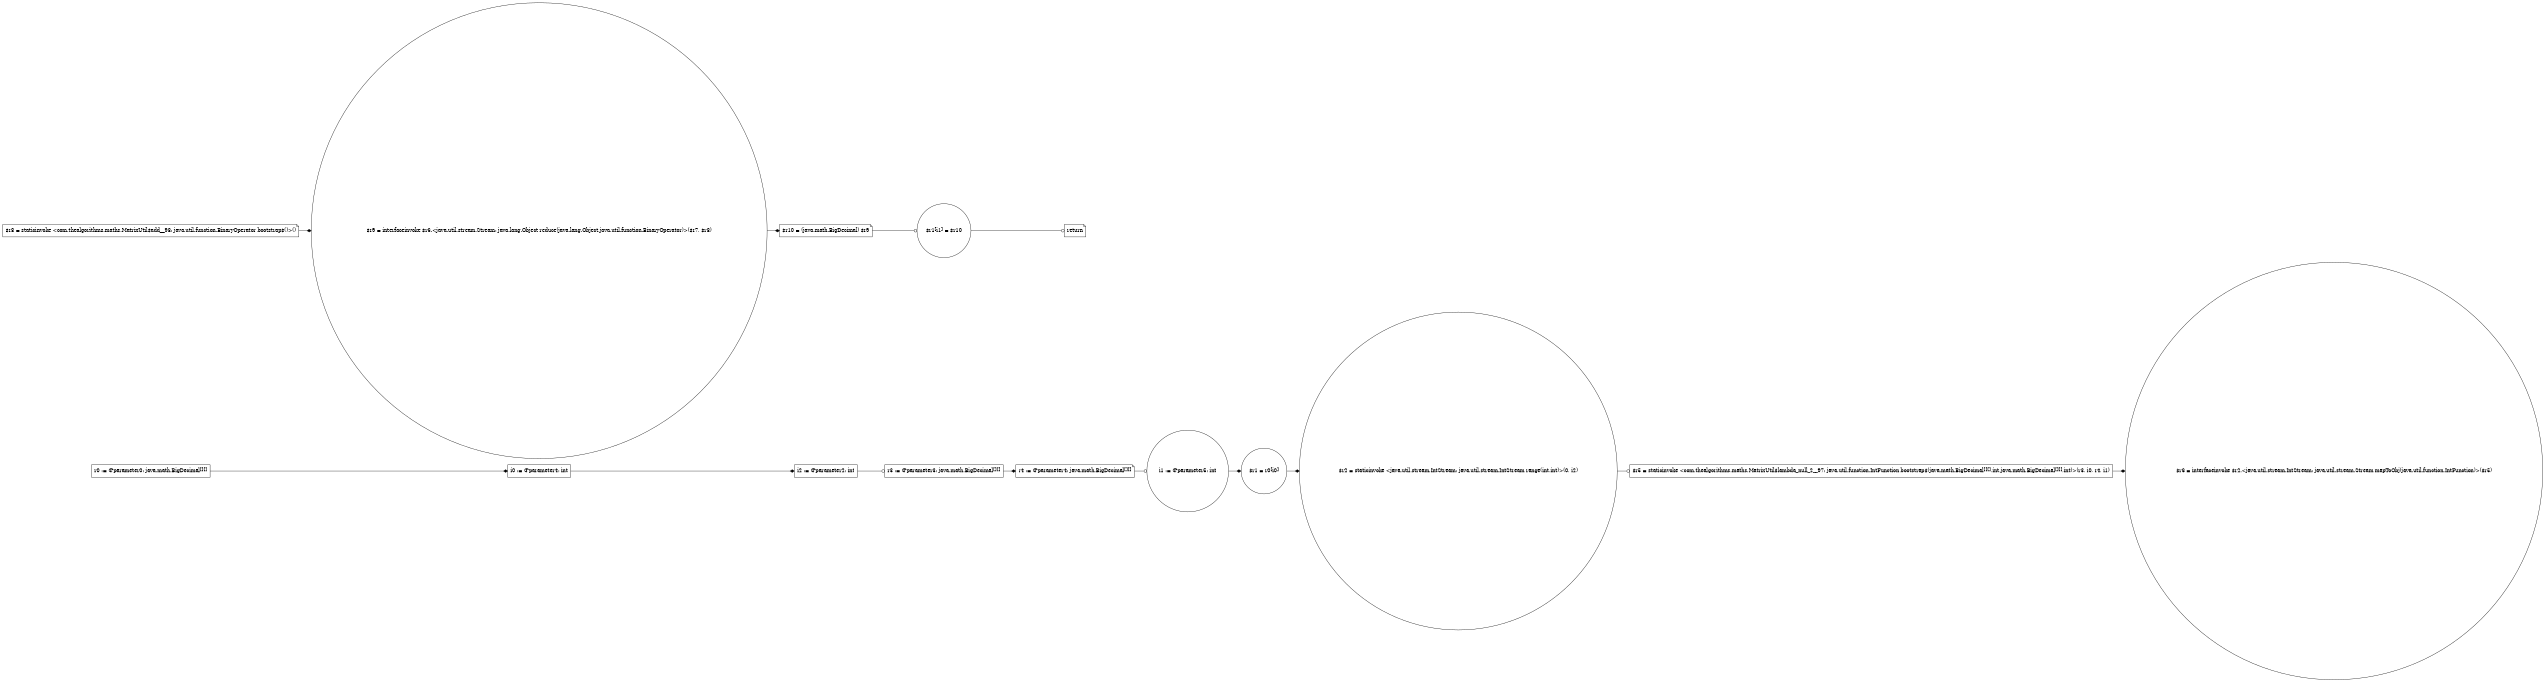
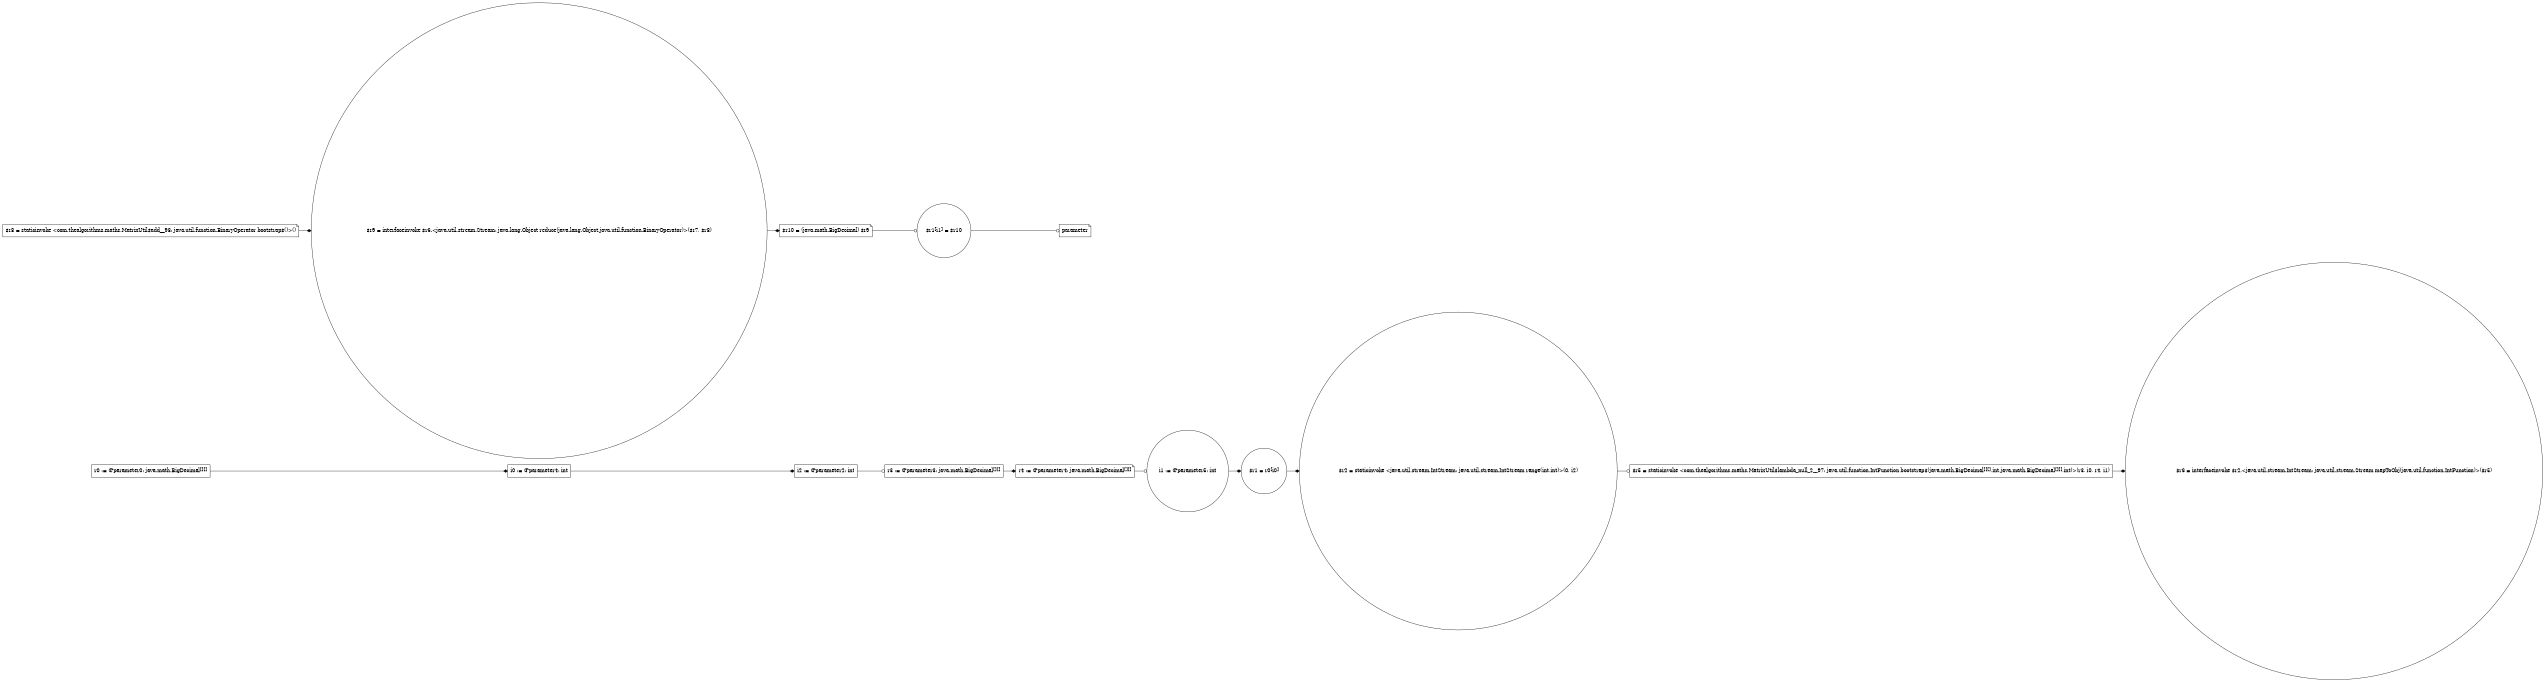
(1075, 231) -> (1075, 231)
